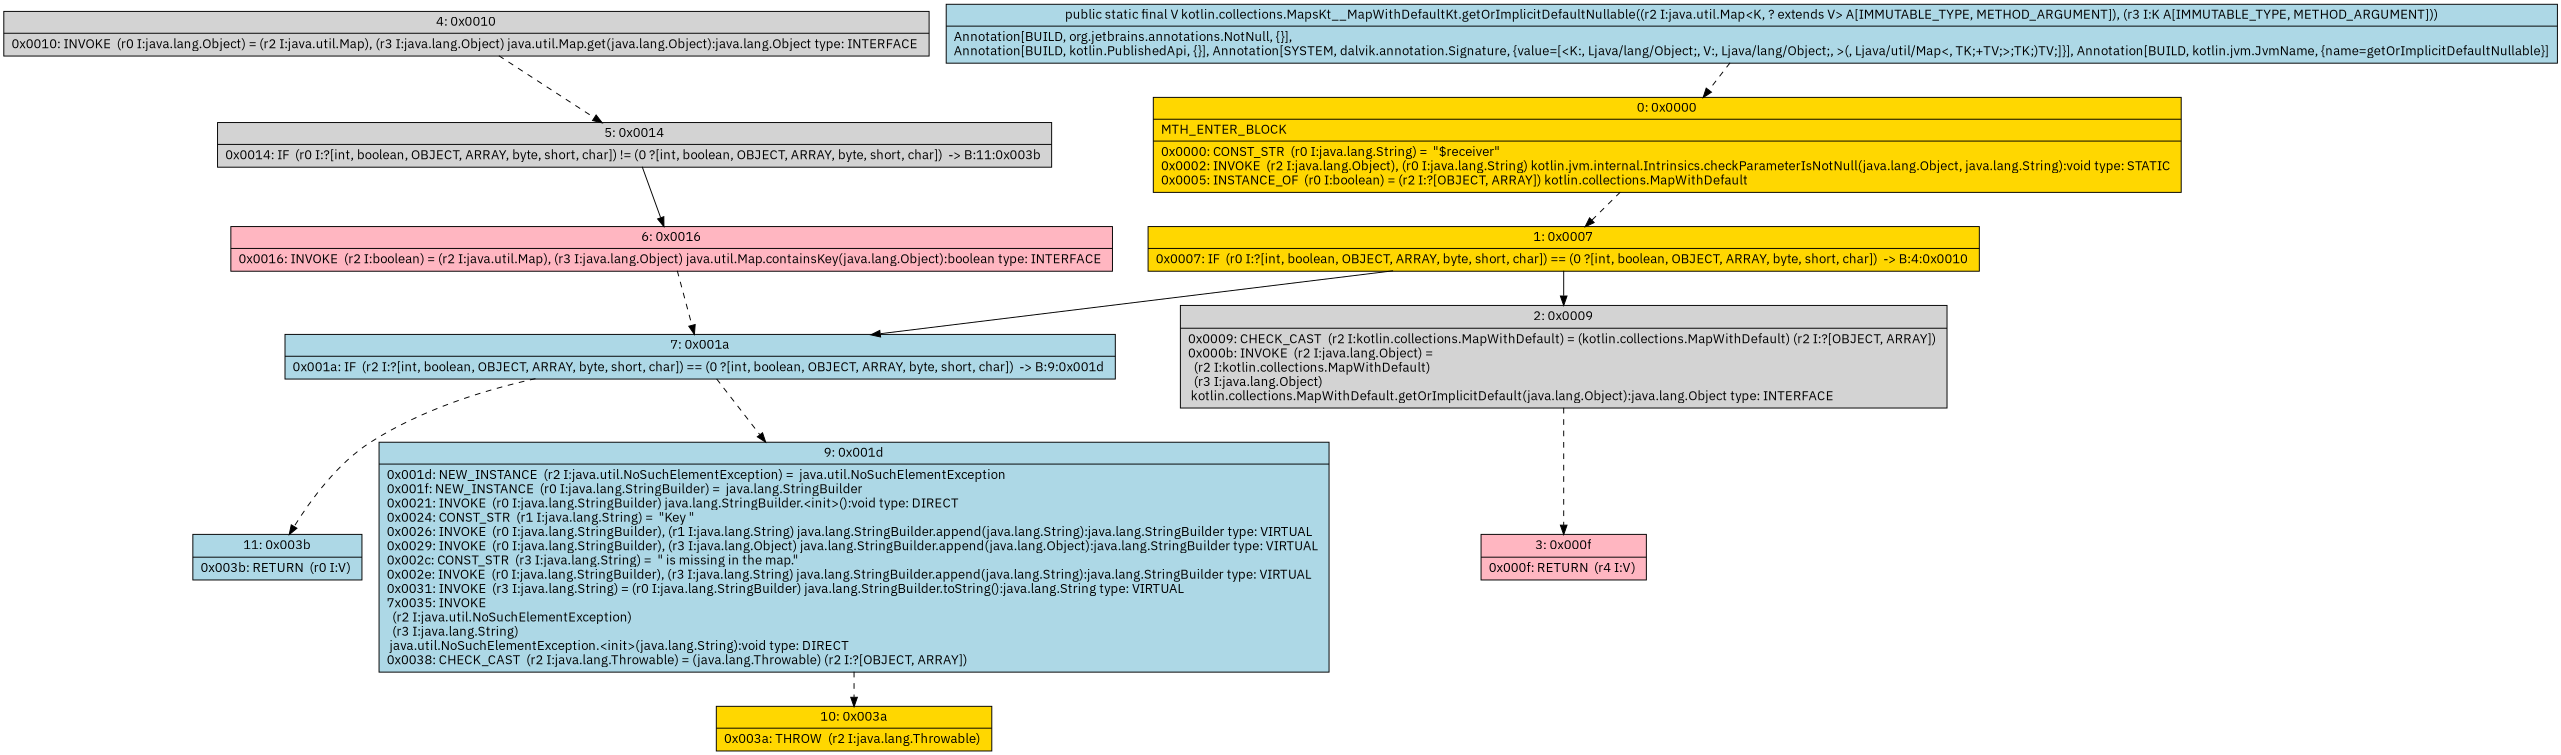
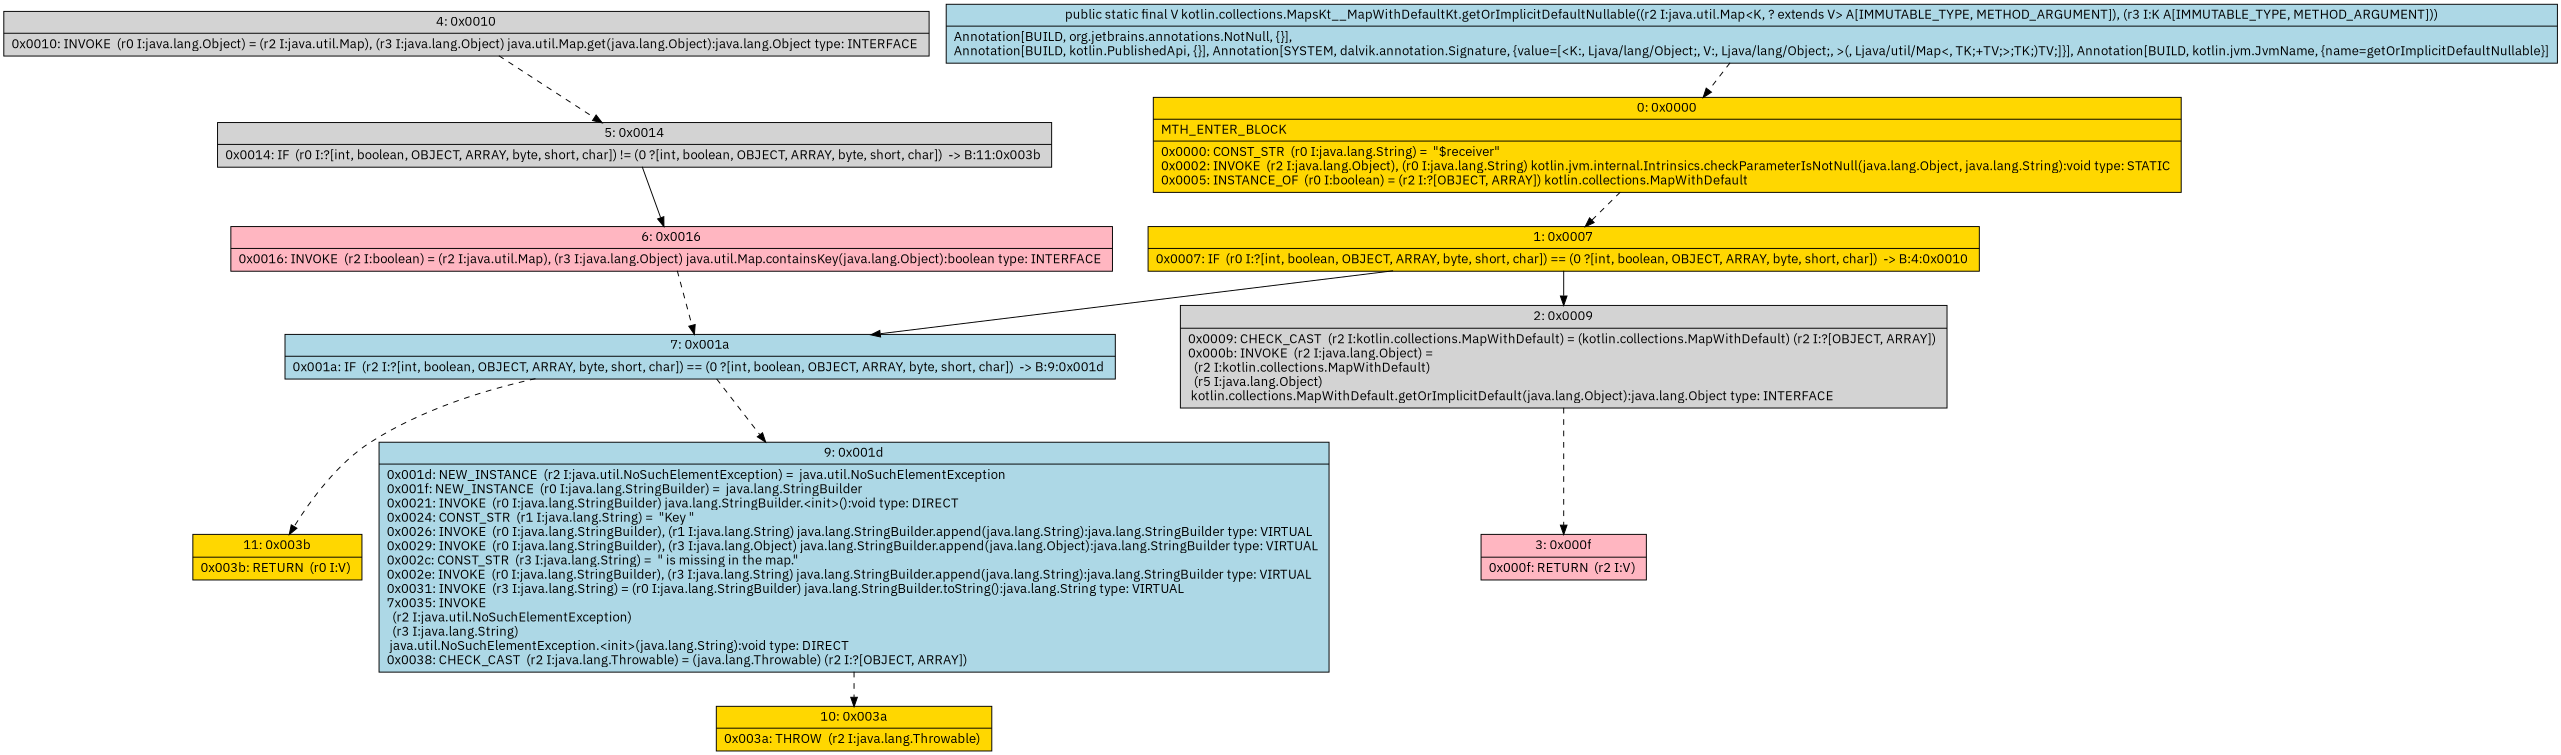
(1255, 382) -> (1255, 382)
(277, 557) -> (277, 557)
(1564, 568) -> (1564, 568)
